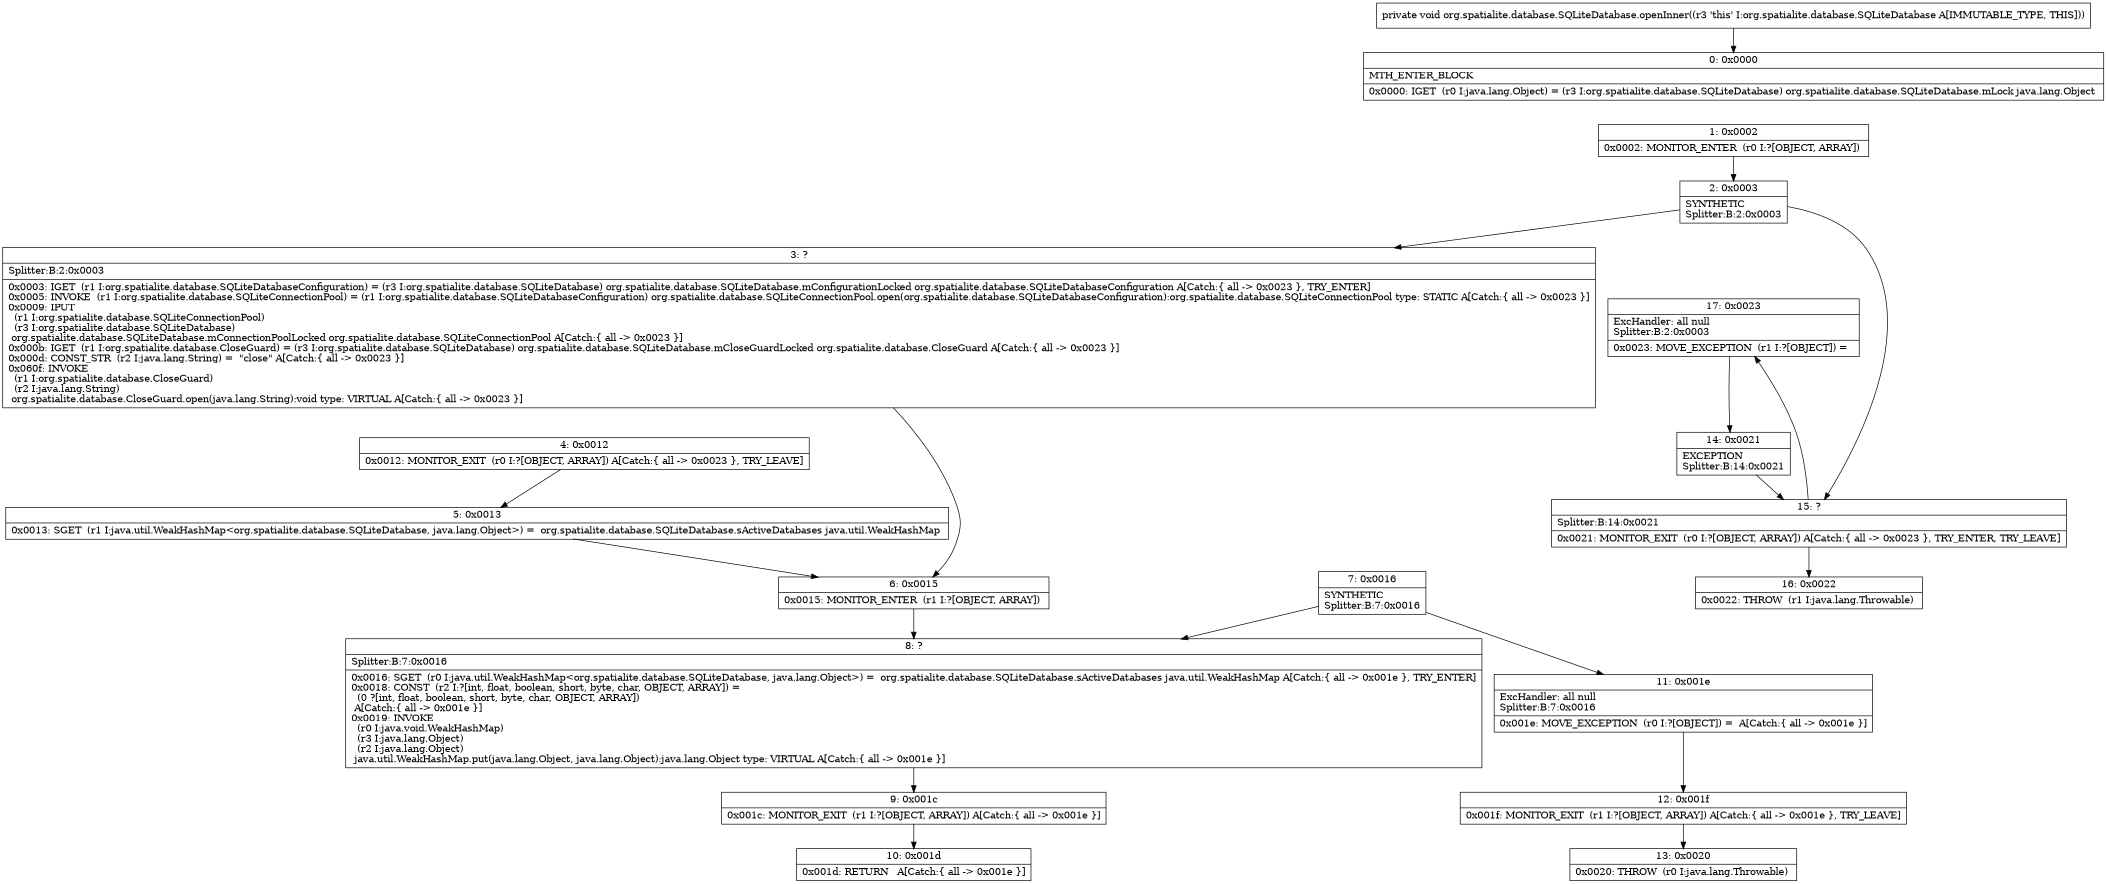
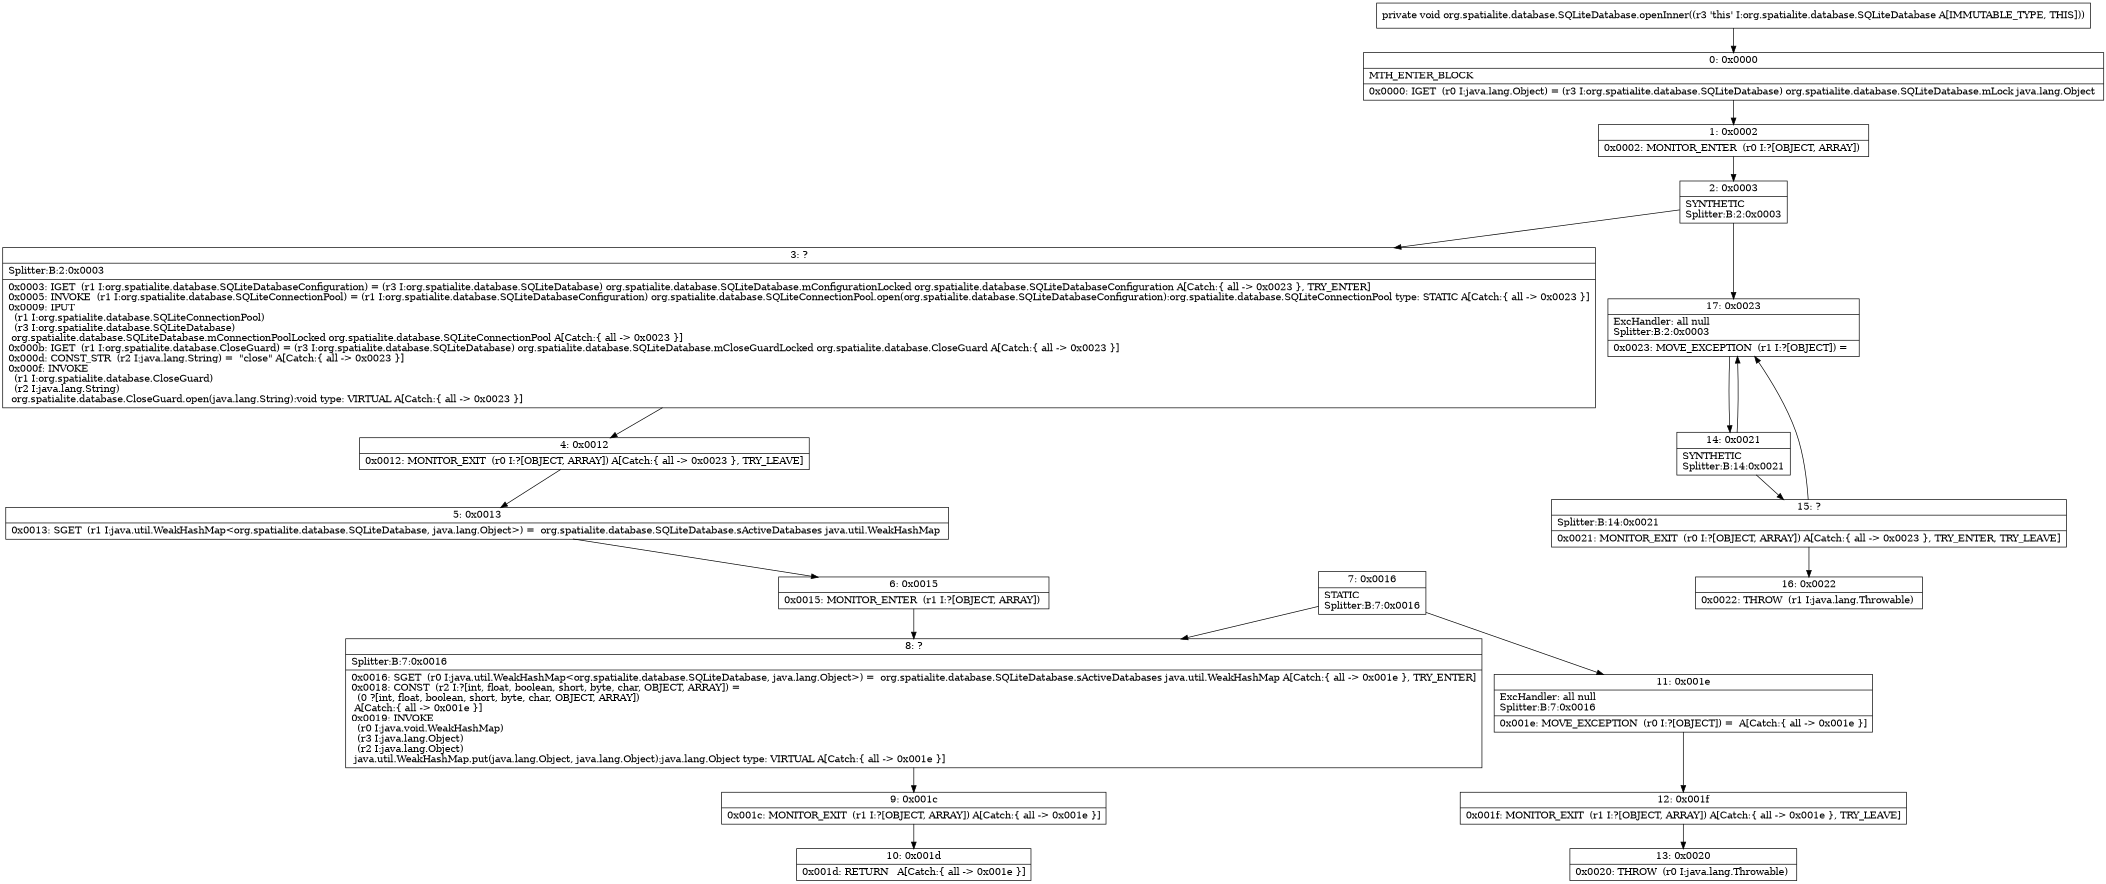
none -> (1734, 109)
(1887, 329) -> (1734, 258)
(51, 369) -> (51, 369)
none -> (1738, 398)
(1713, 456) -> (1712, 456)
(948, 485) -> (639, 421)
(1354, 596) -> (1342, 596)
